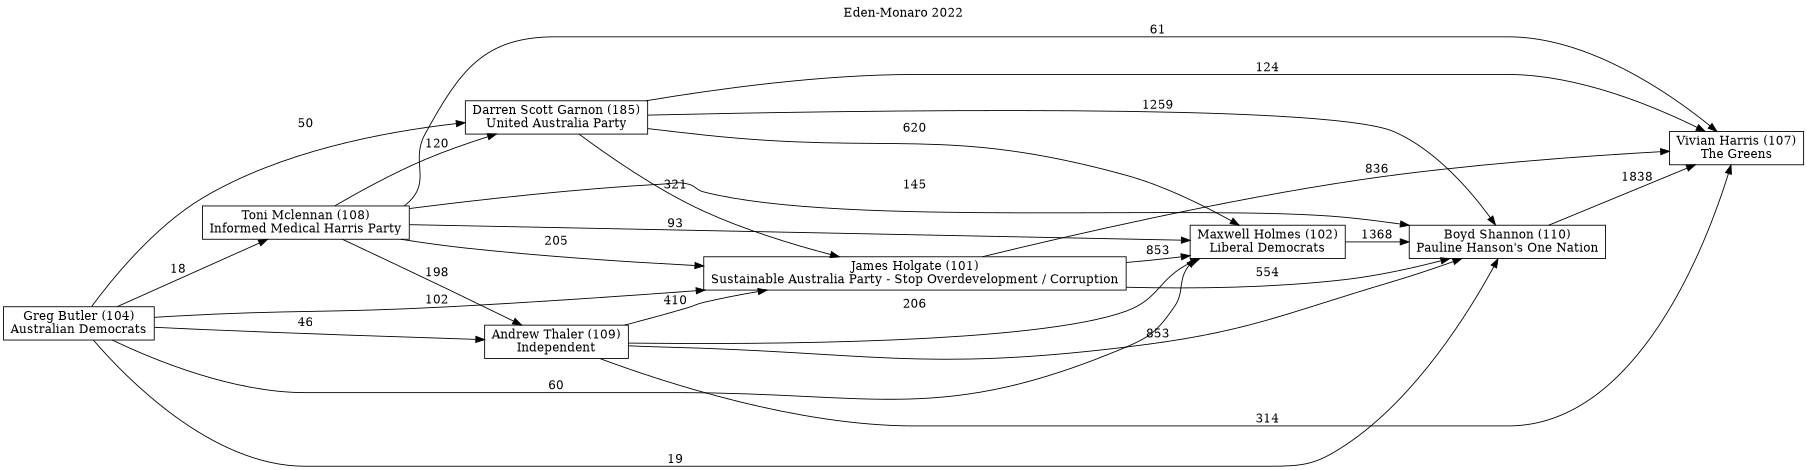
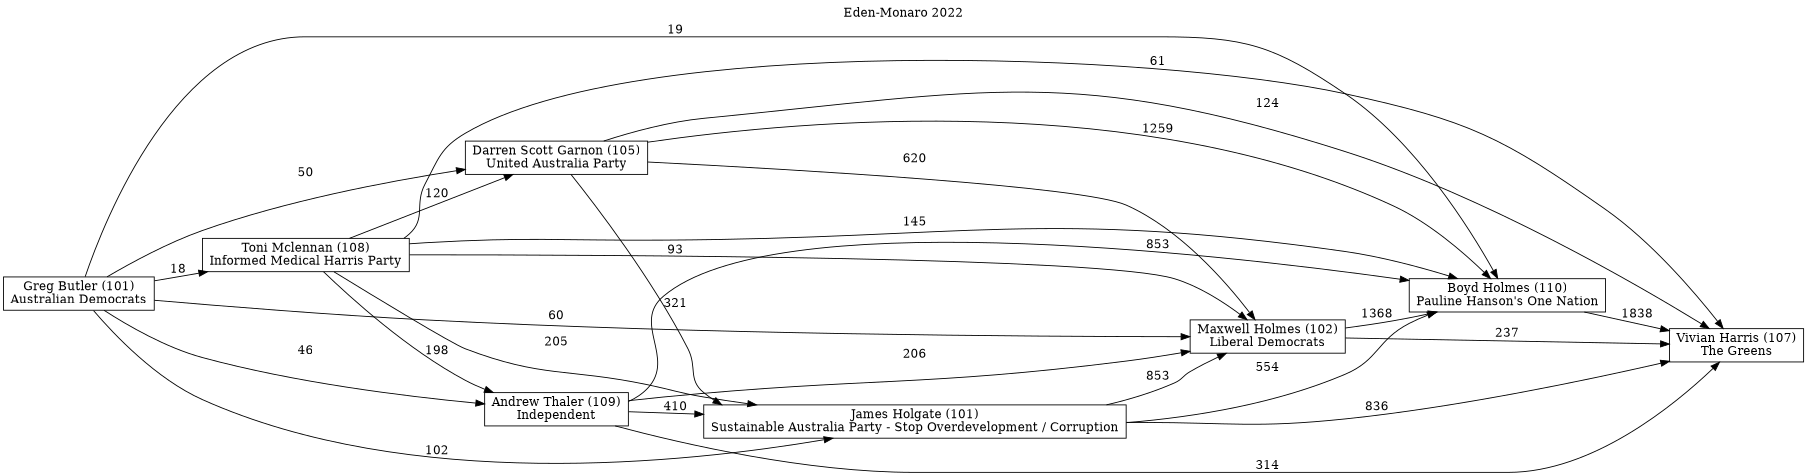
(557, 117) -> (557, 158)
(1507, 242) -> (1507, 295)
(79, 323) -> (79, 294)
none -> (1503, 341)
